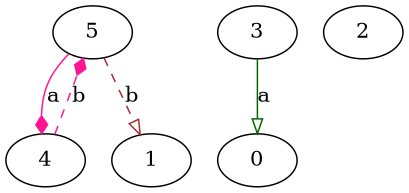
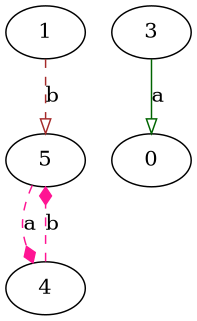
(363, 32) -> none
(49, 82) -> (23, 215)
(119, 90) -> (46, 89)
